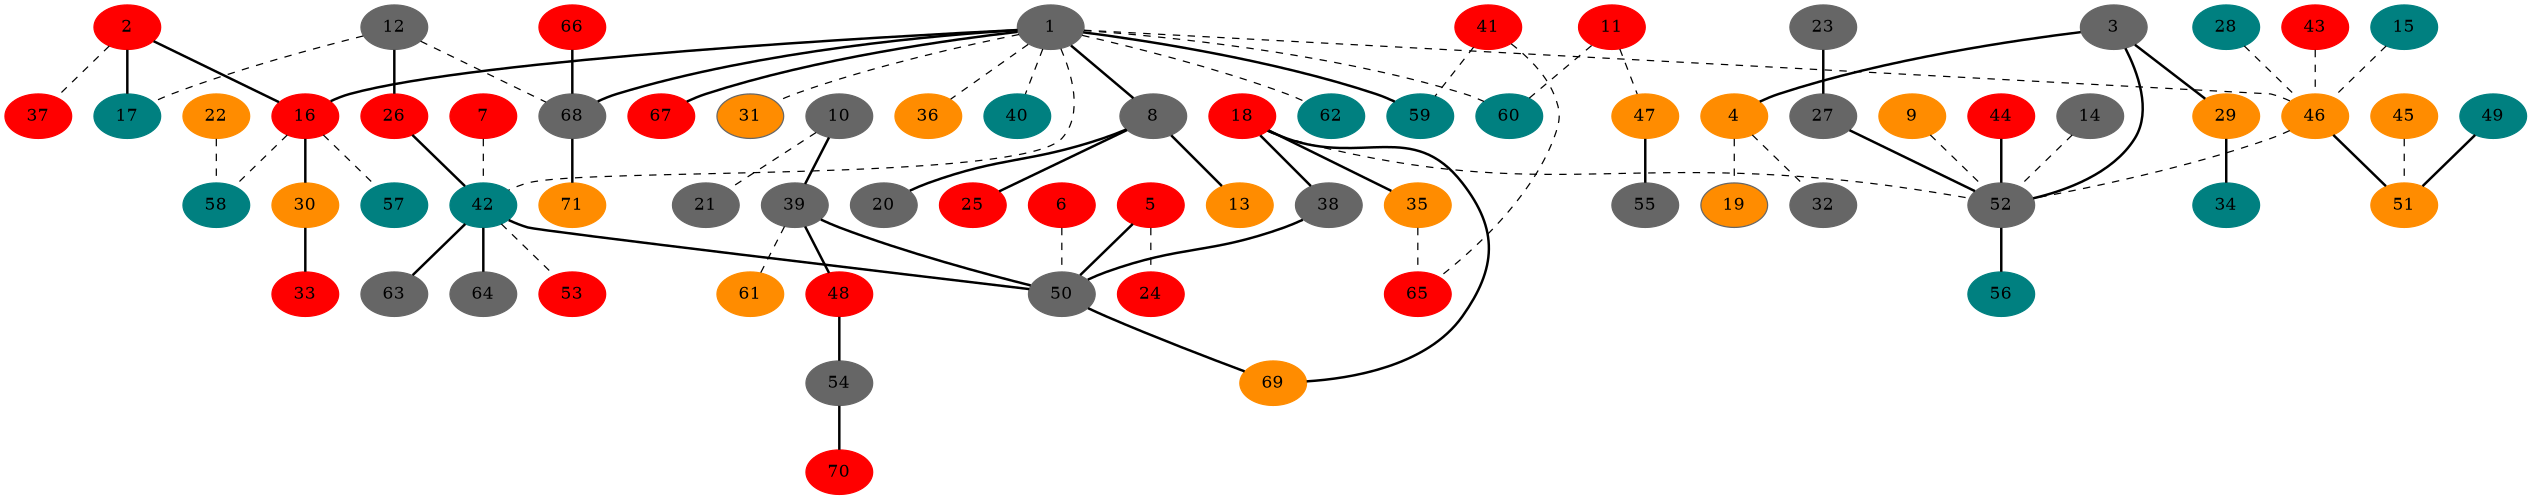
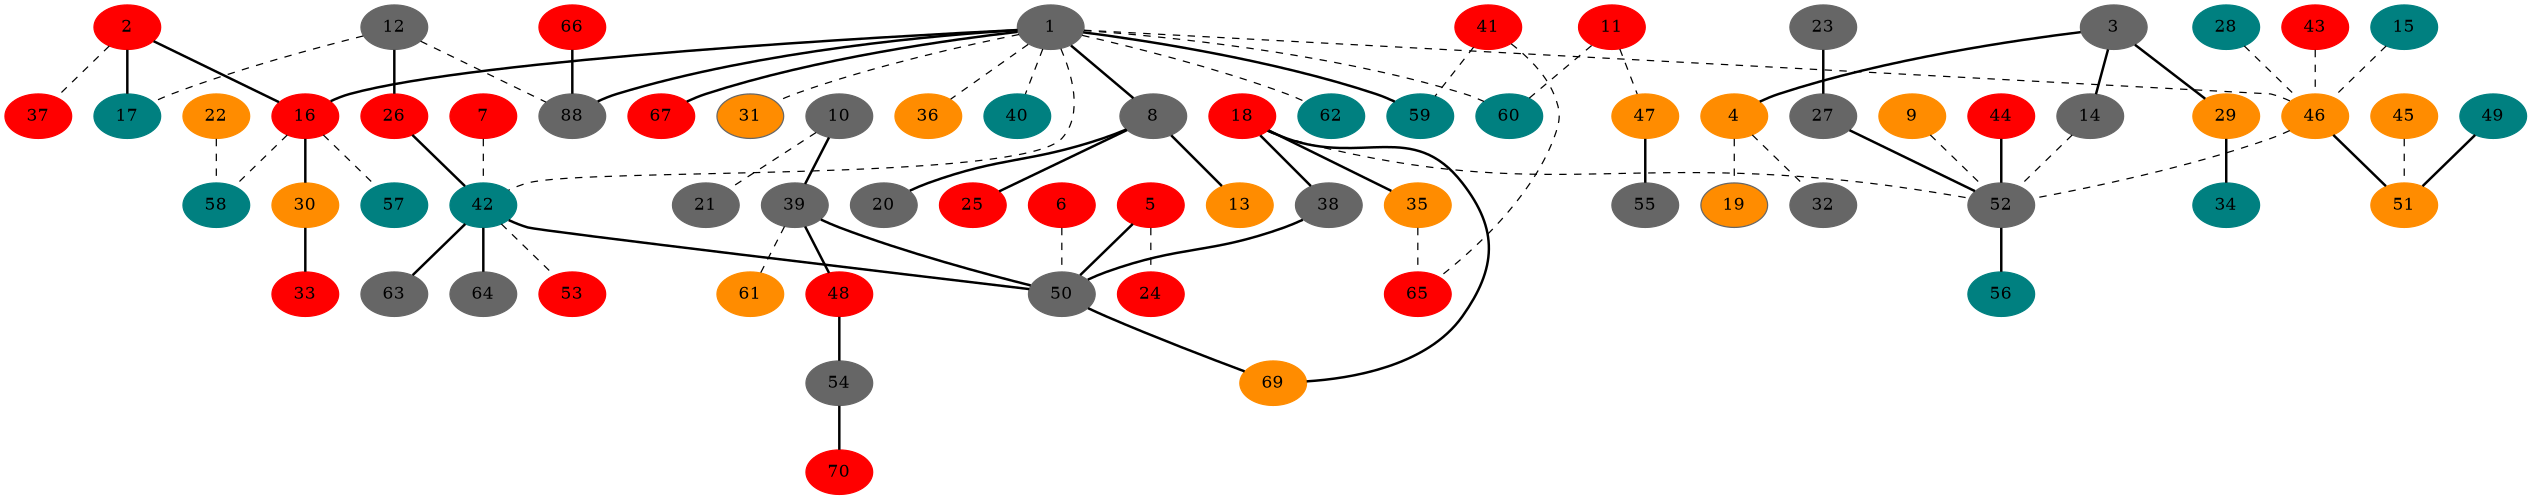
(572, 116) -> (572, 116)
(2127, 149) -> (2102, 72)
(572, 205) -> none
